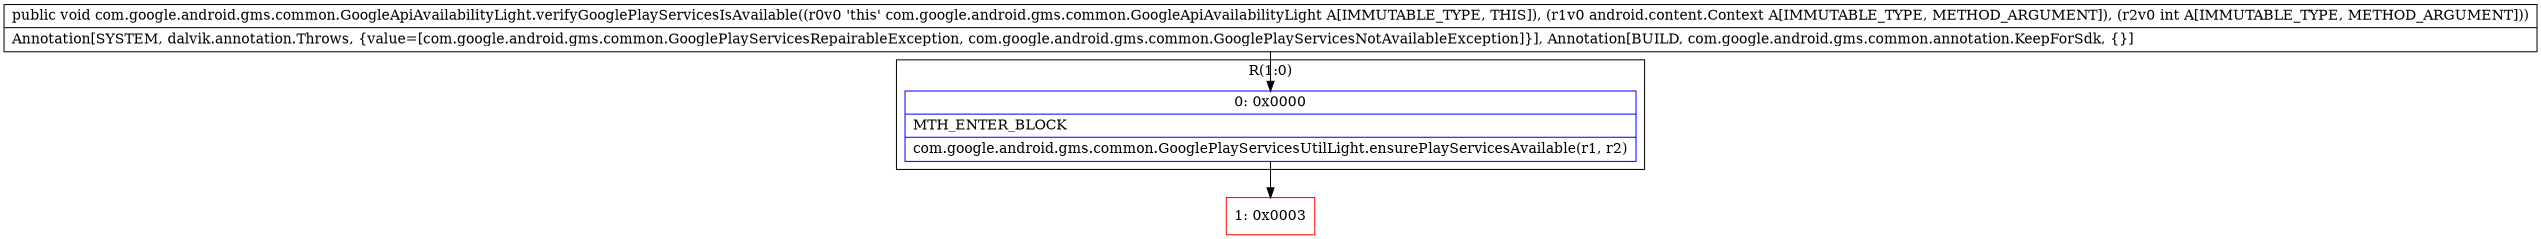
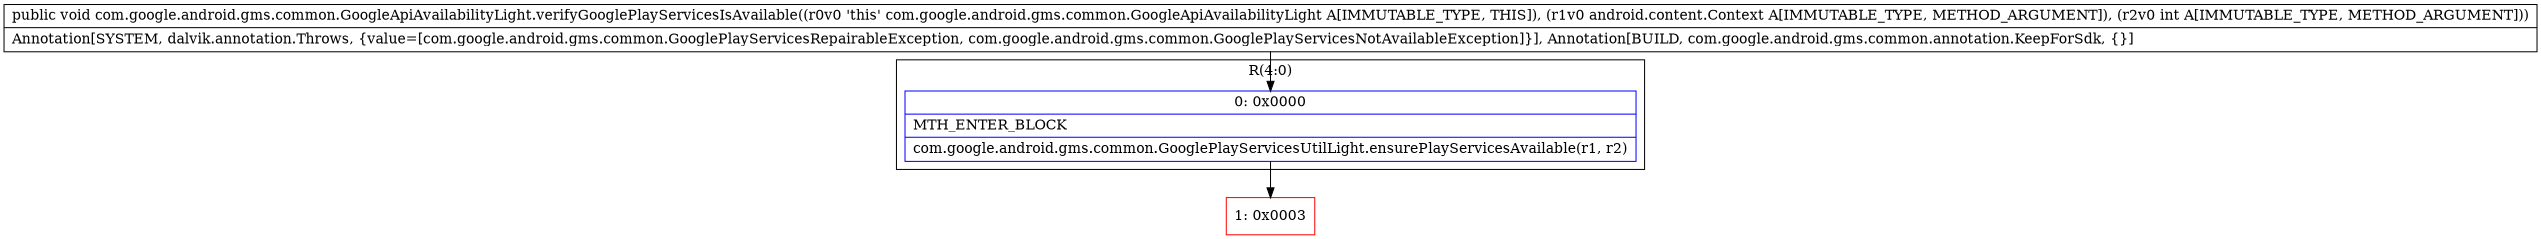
(1271, 71) -> (1271, 71)
